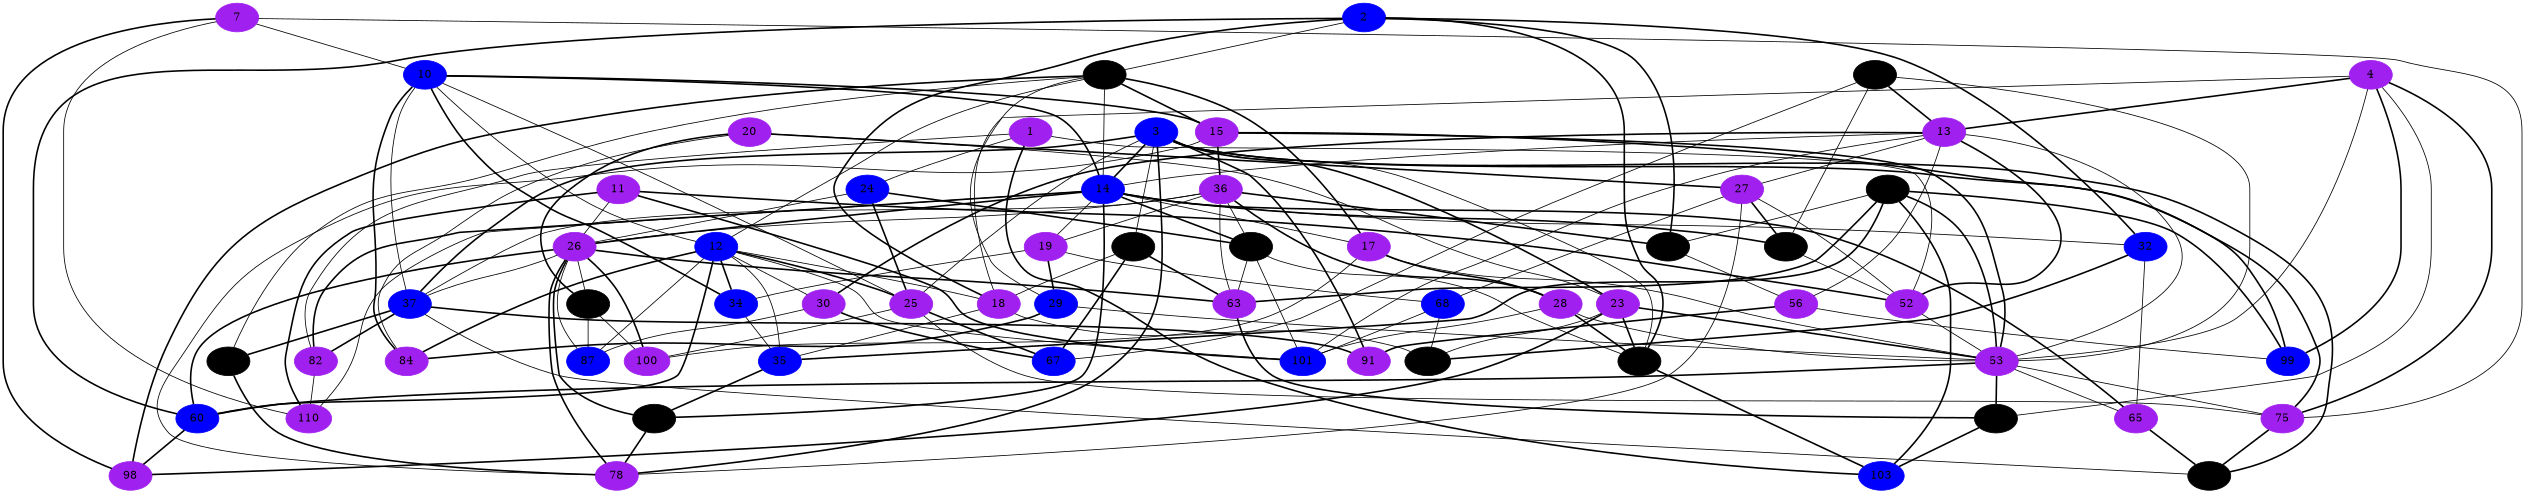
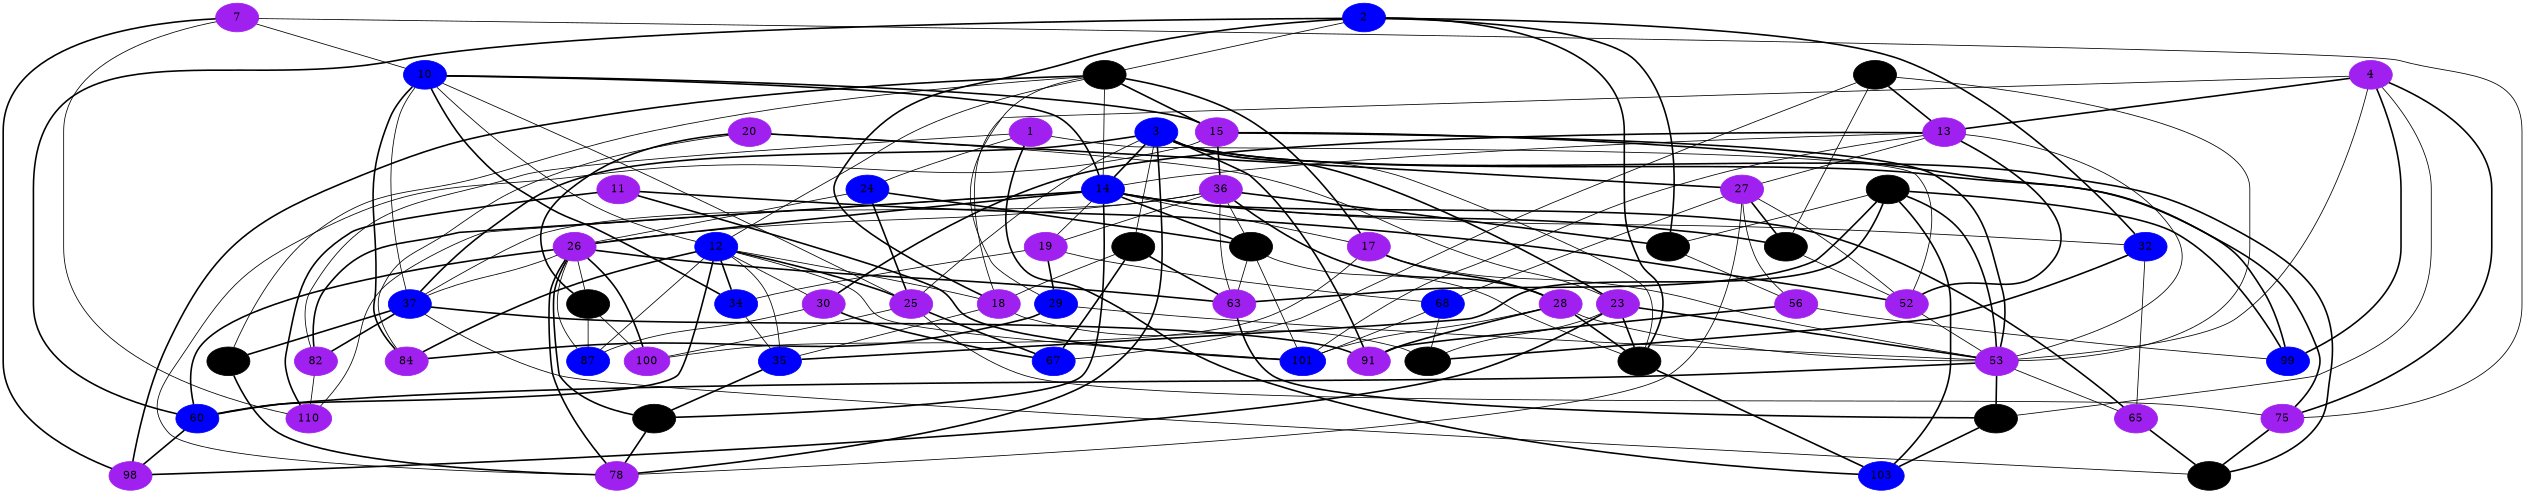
(597, 217) -> none
(1892, 241) -> (1753, 253)
none -> (1427, 338)
(2146, 391) -> none
